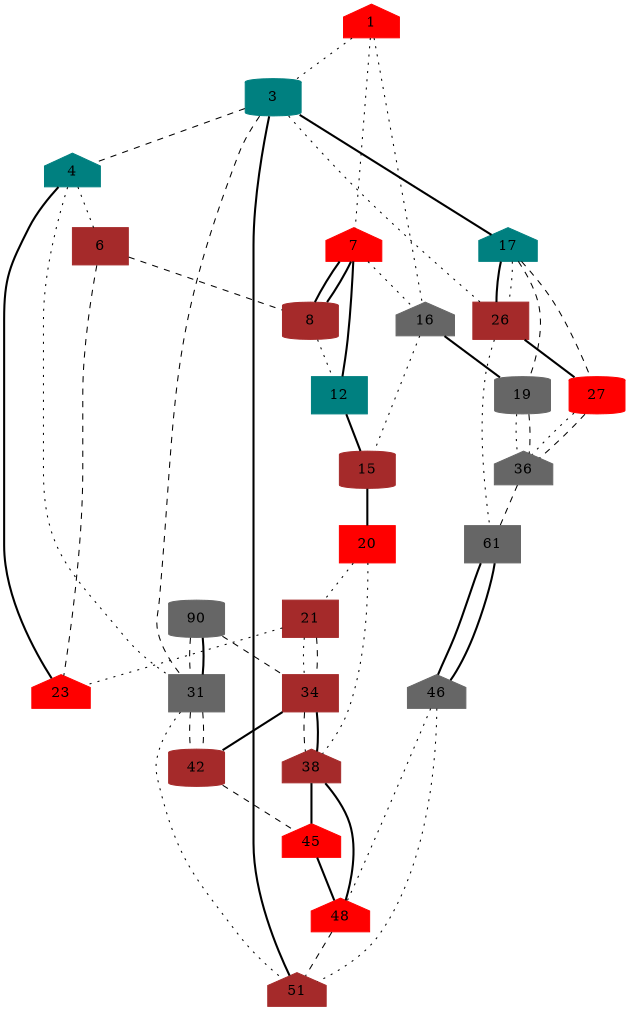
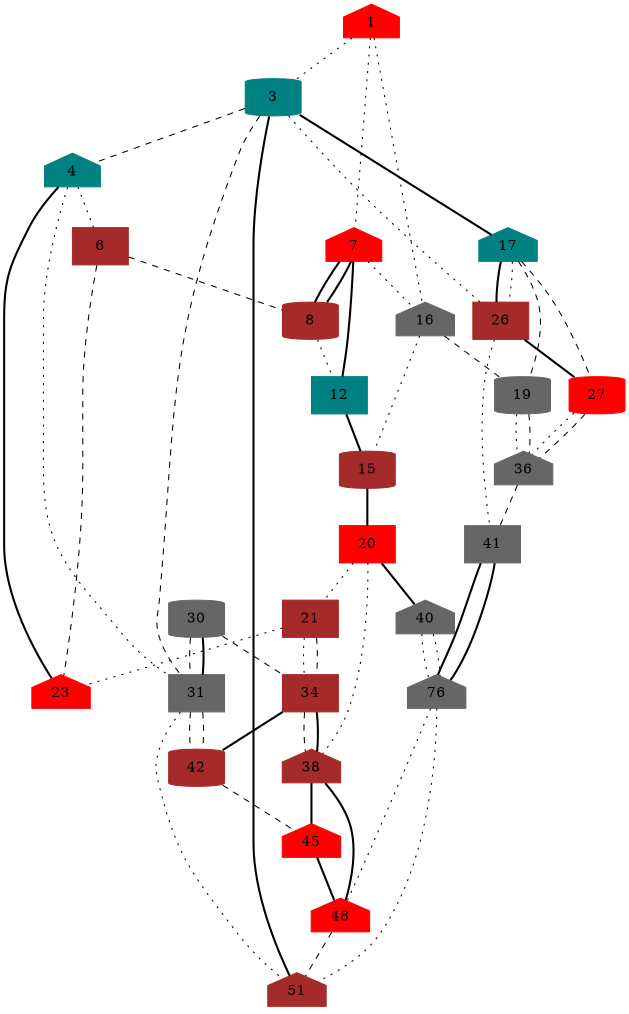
(472, 357) -> (472, 357)
(493, 544) -> (493, 544)
(197, 619) -> (197, 619)
none -> (425, 619)
(437, 693) -> (437, 693)
